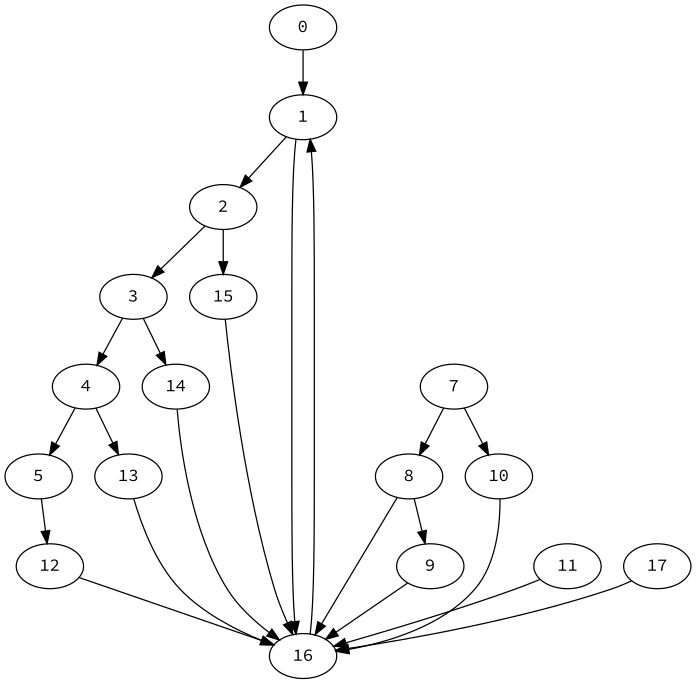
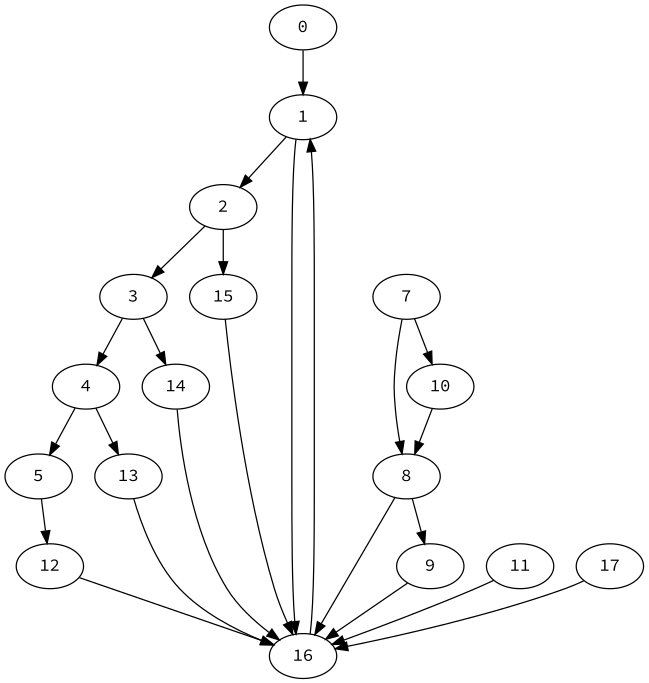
(467, 597) -> (426, 425)
